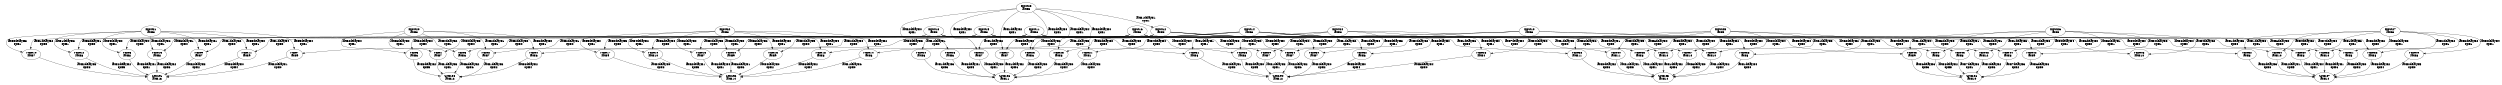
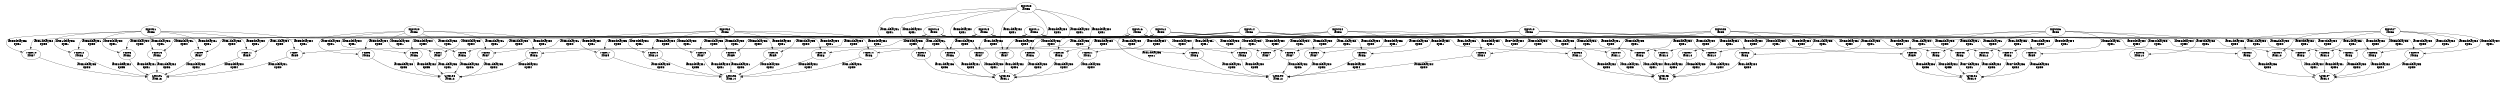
(1094, 14) -> (920, 15)
(1427, 37) -> none
(1695, 37) -> none
none -> (1979, 37)
none -> (955, 40)
none -> (366, 54)
(1265, 67) -> (1181, 69)
(2291, 73) -> none
